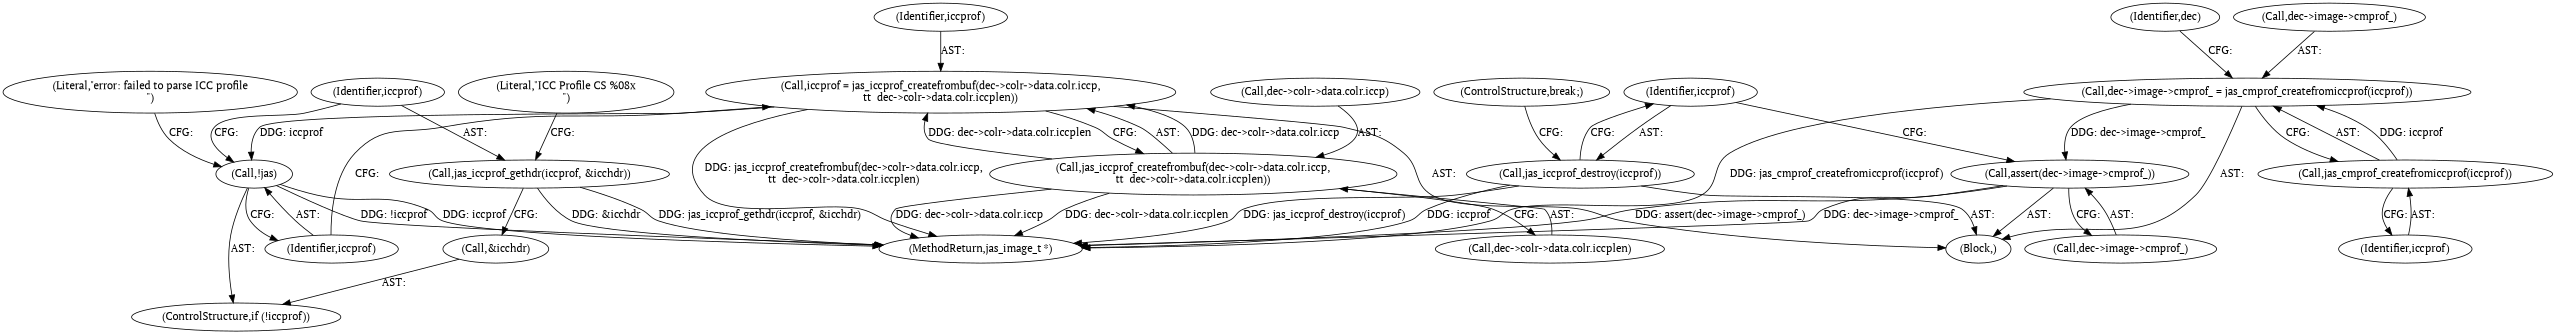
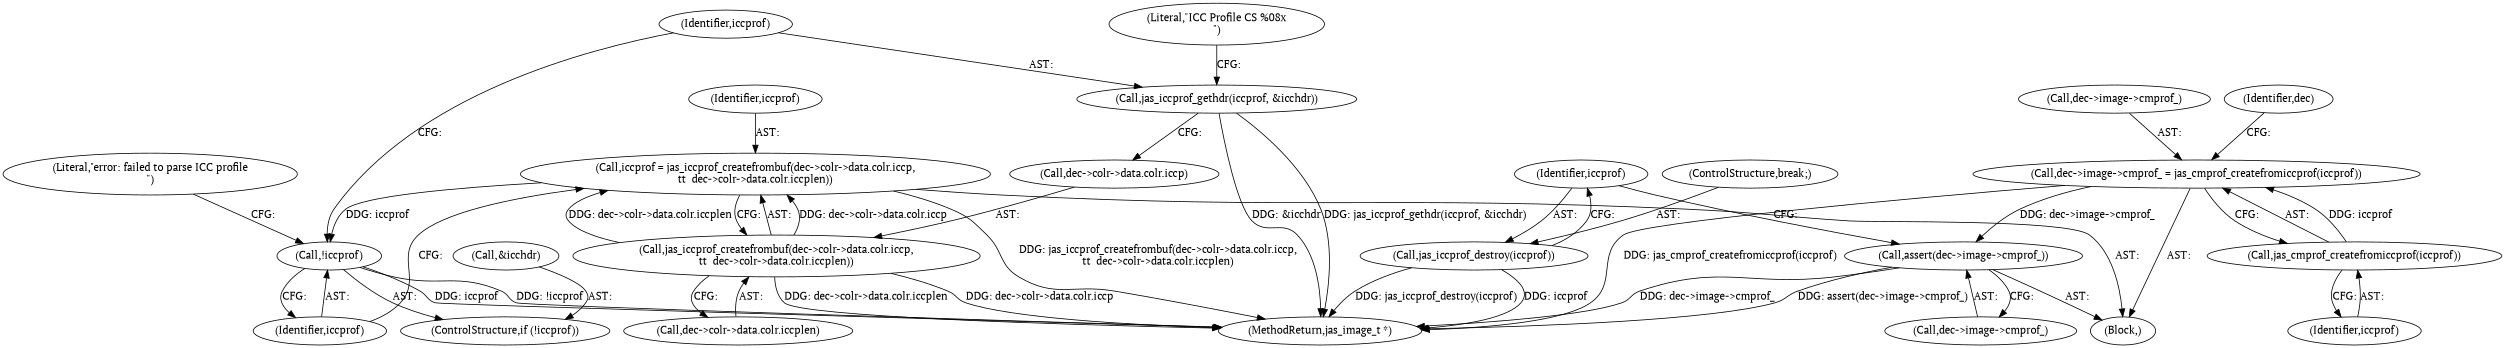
(1553, 133) -> (1670, 215)
(254, 174) -> (329, 256)
(1744, 196) -> none
(514, 208) -> (1169, 134)
